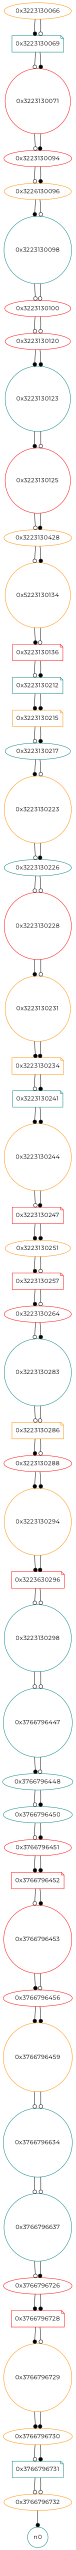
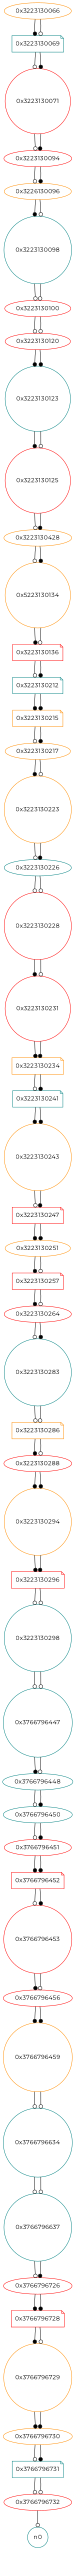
(38, 751) -> (38, 751)
(38, 1009) -> (38, 1009)
(38, 1157) -> (38, 1157)
(38, 1580) -> (38, 1580)
(38, 2502) -> (38, 2502)
(38, 2517) -> (38, 2517)
